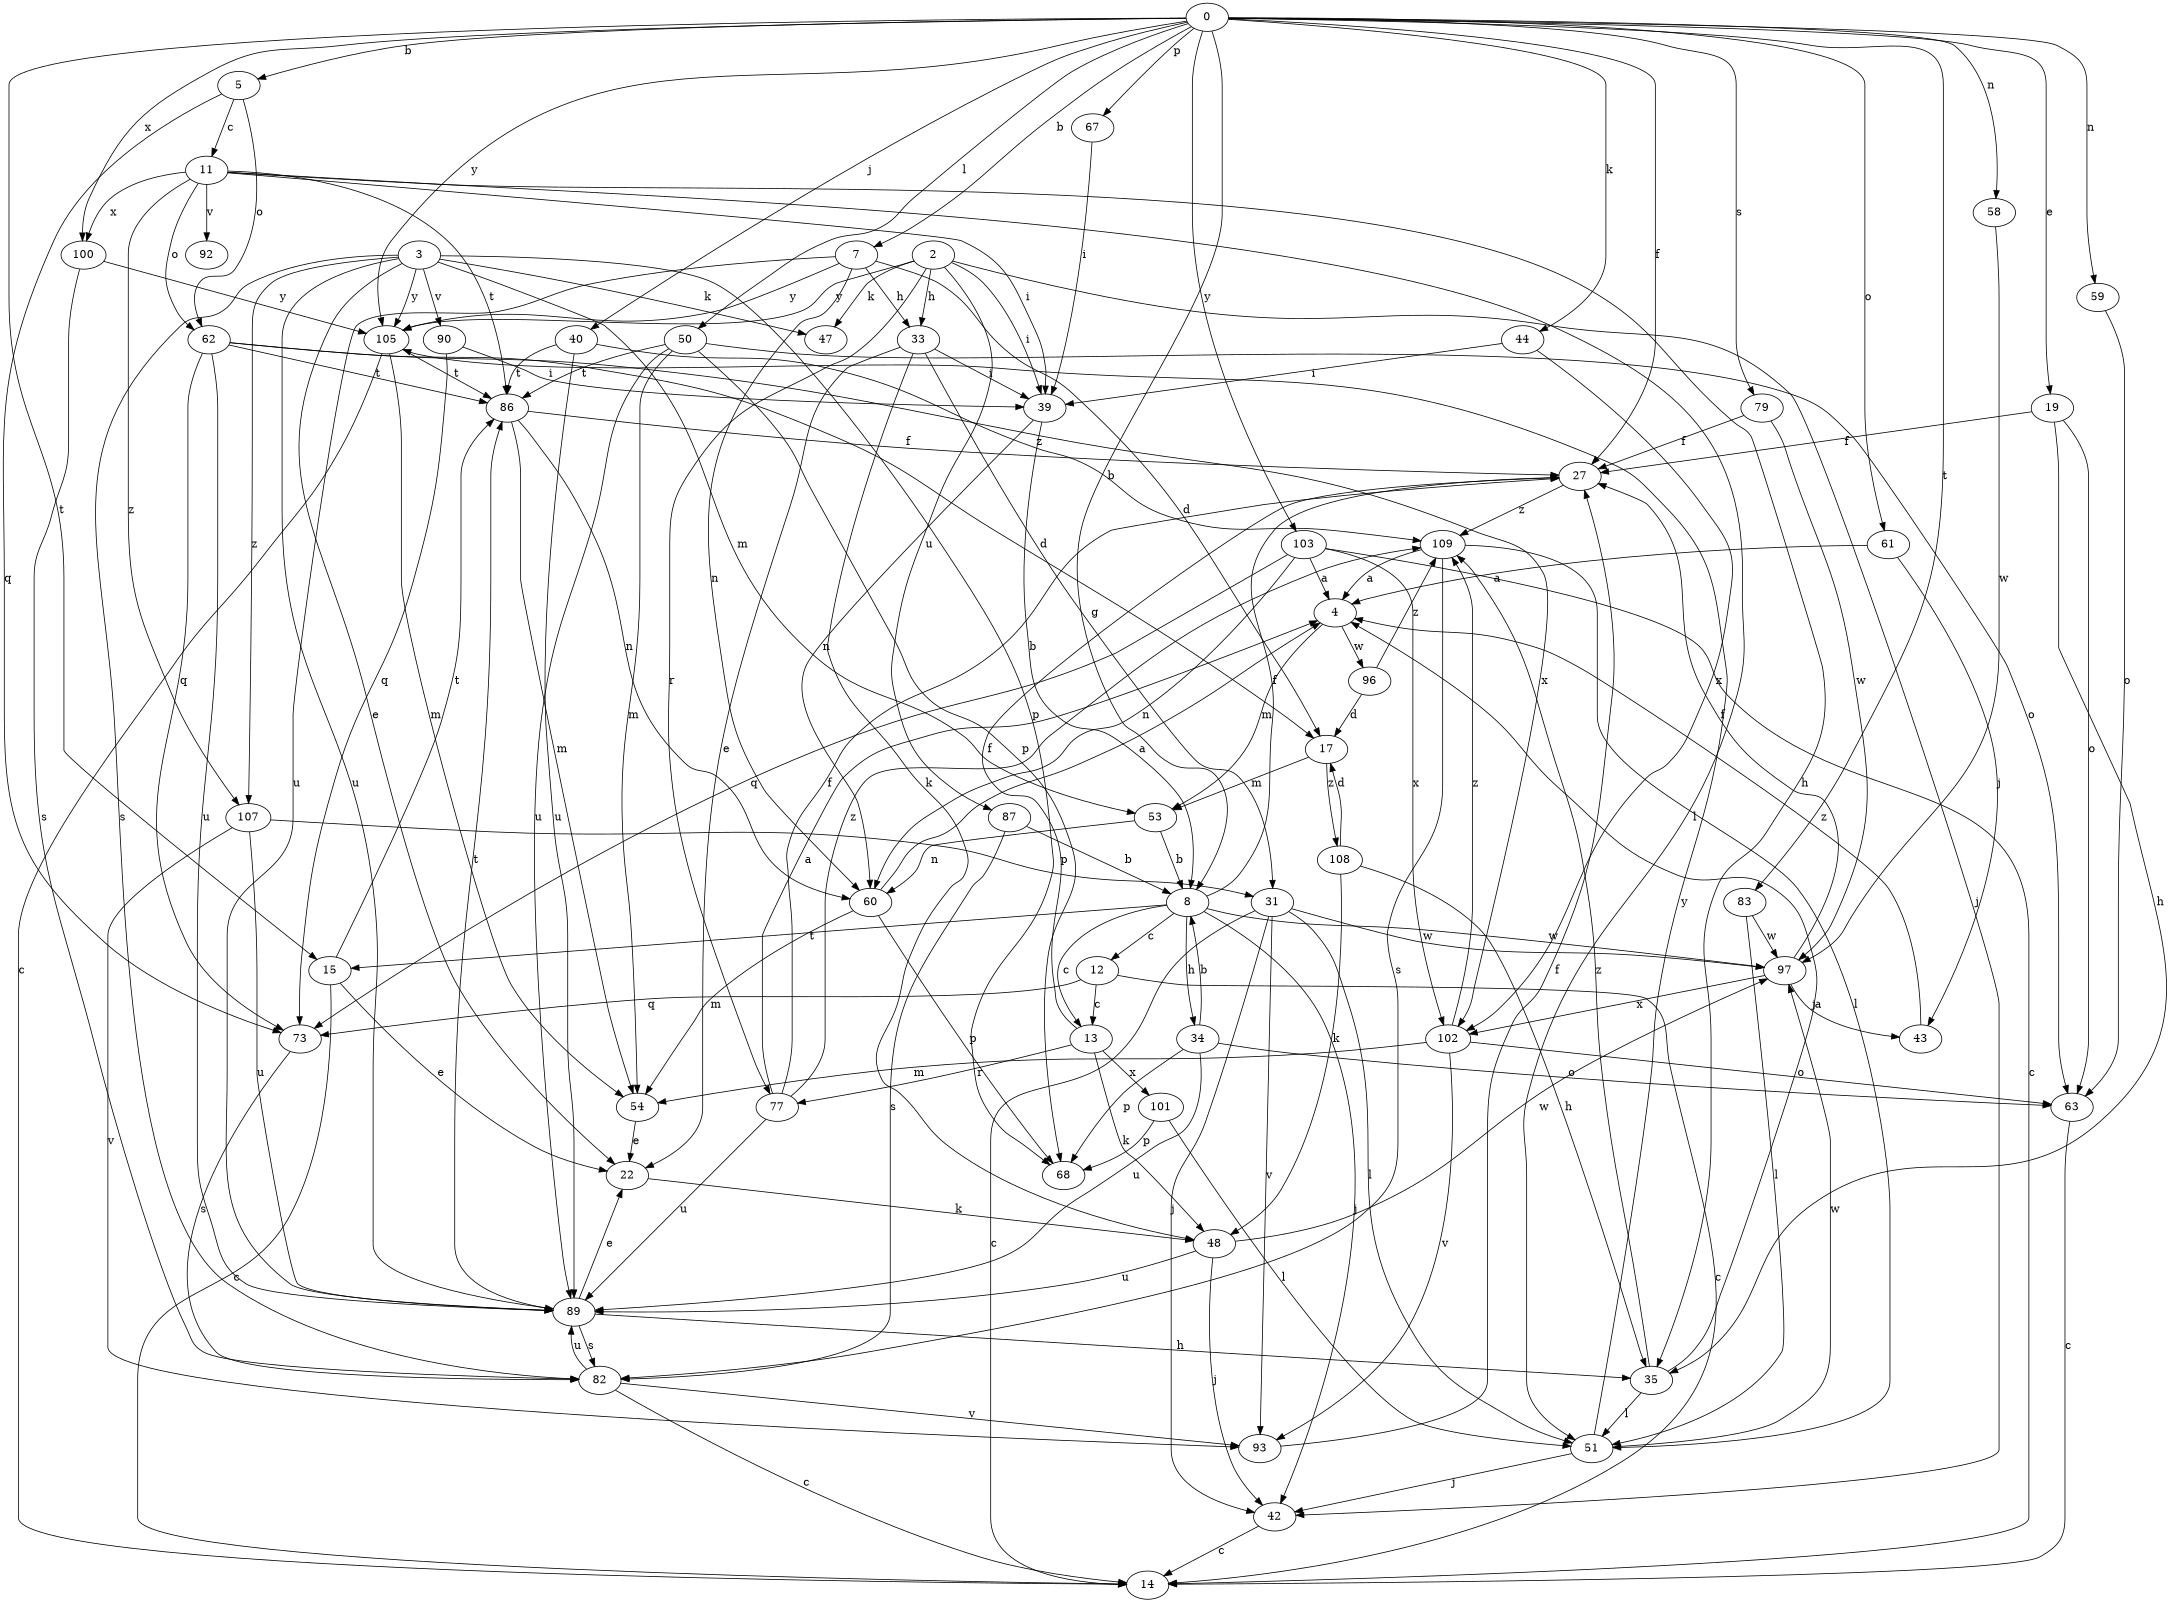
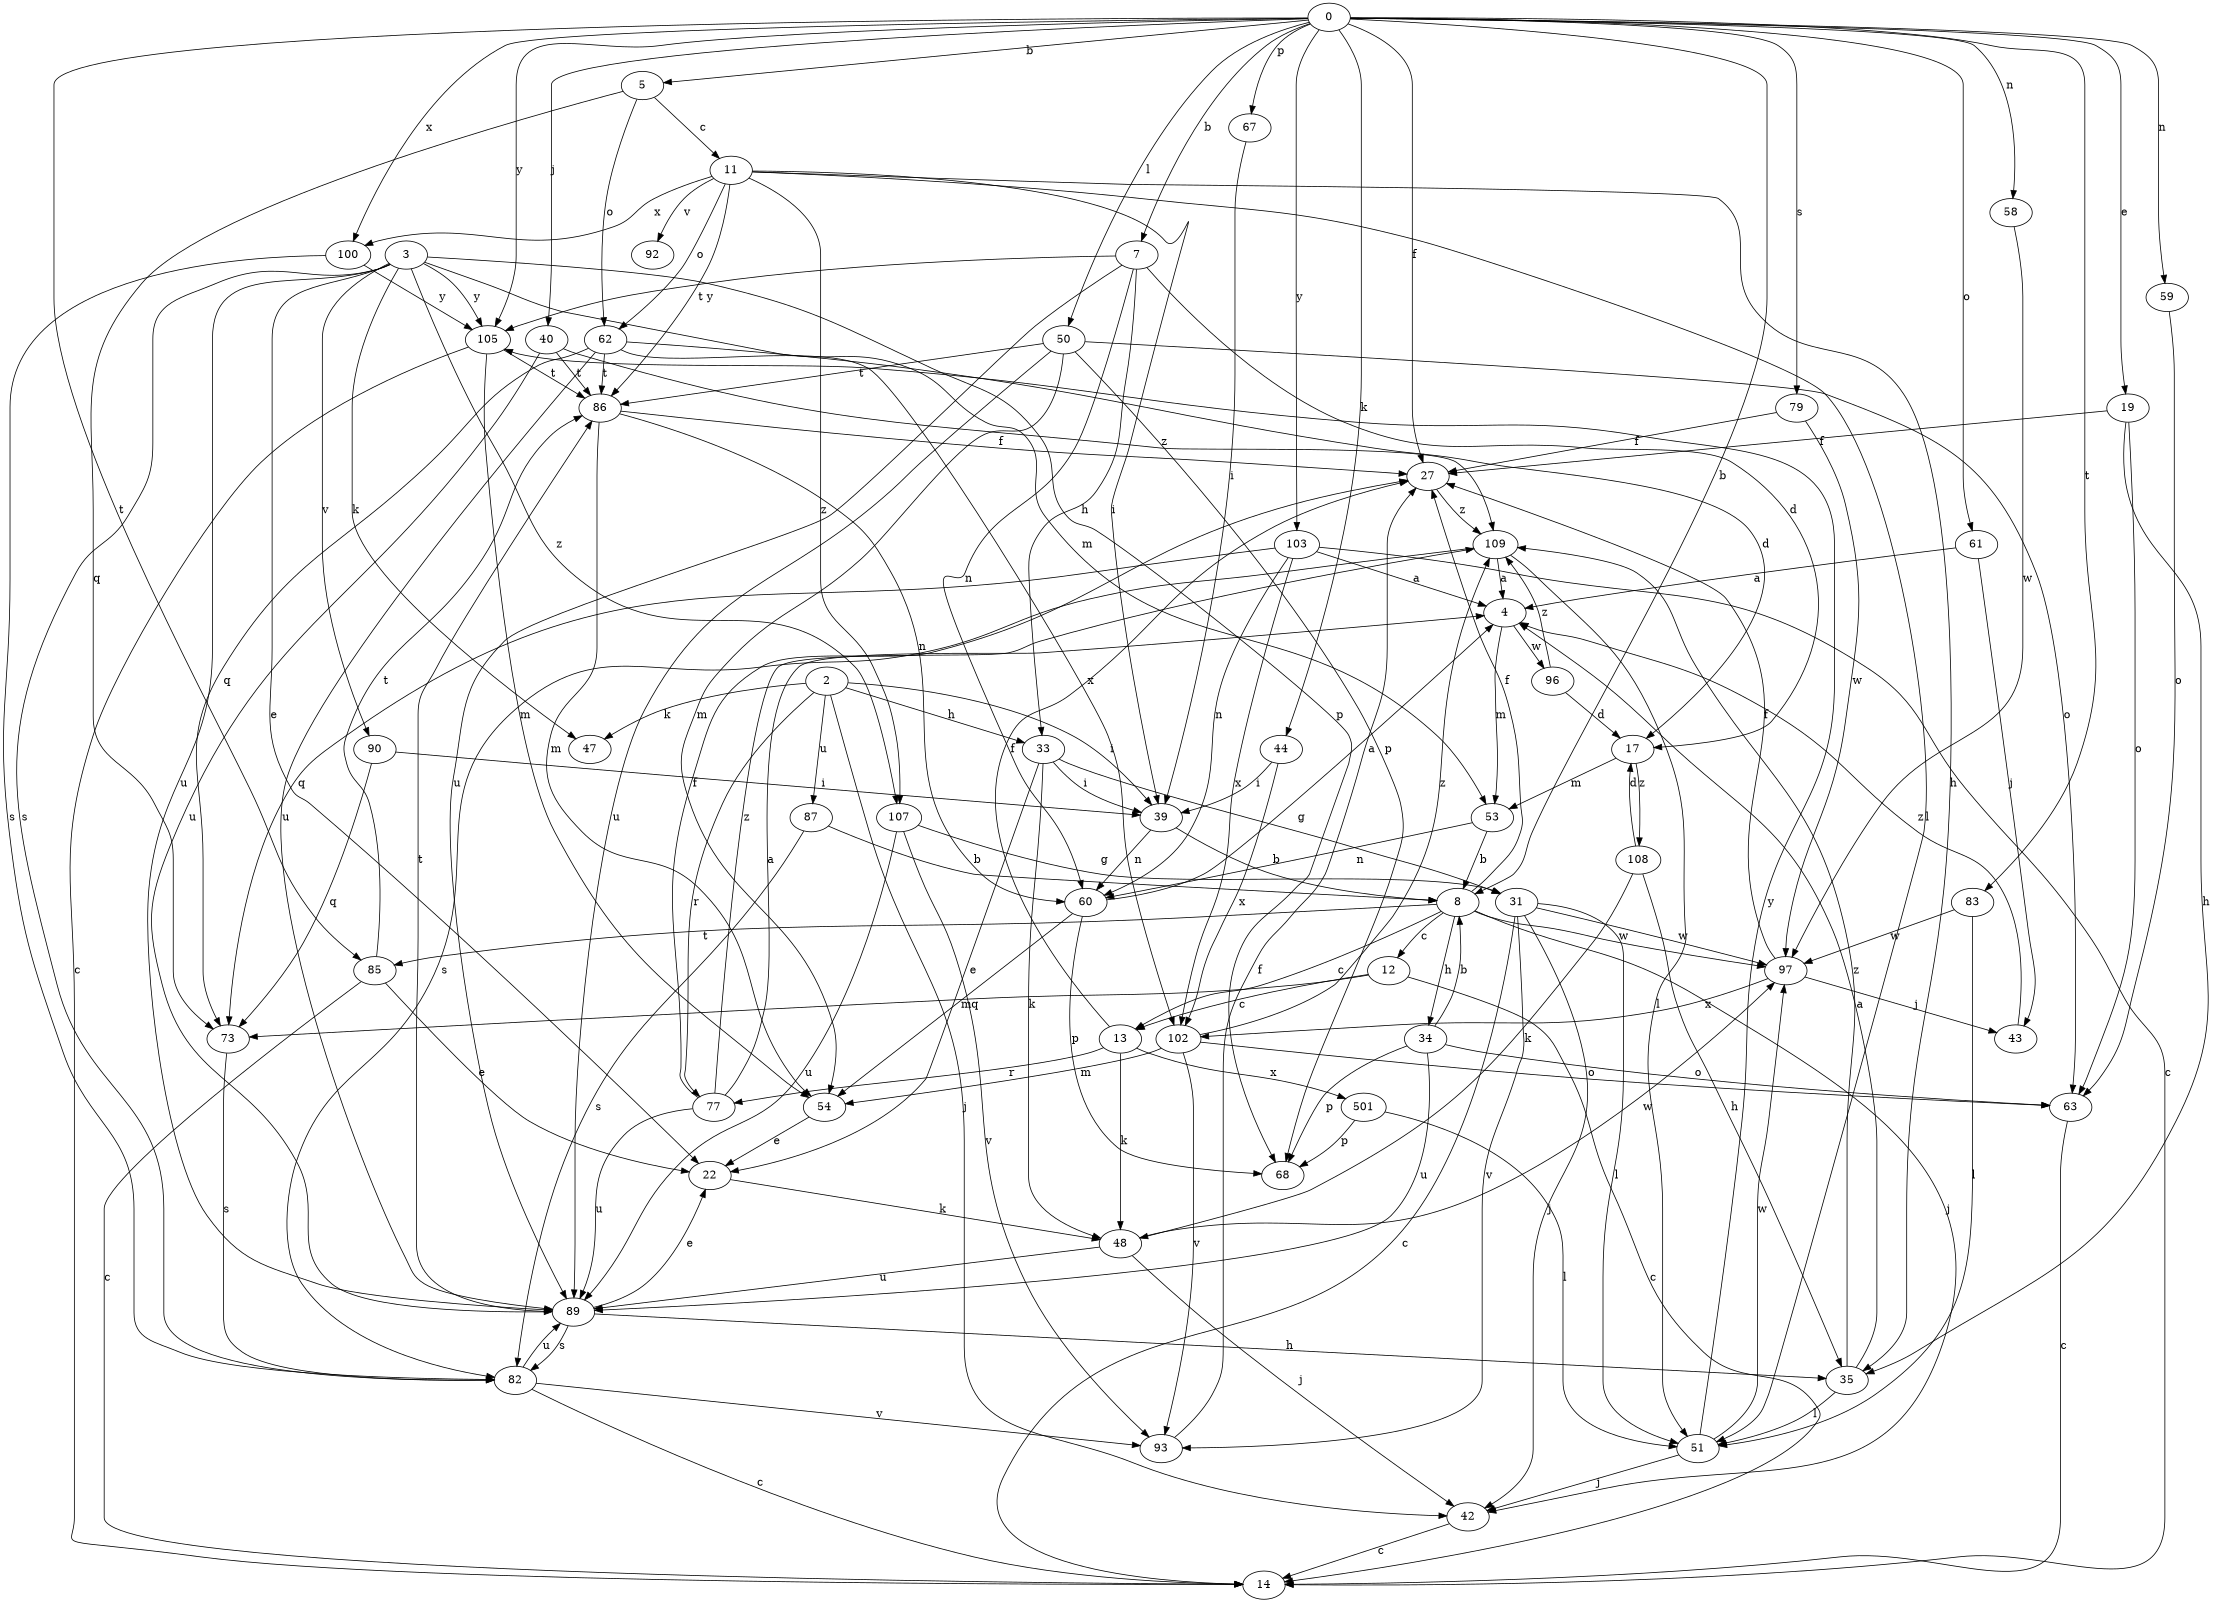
(669, 324) -> none
(1064, 860) -> (1105, 860)
(330, 971) -> (375, 971)
(1161, 1107) -> (1364, 1107)
